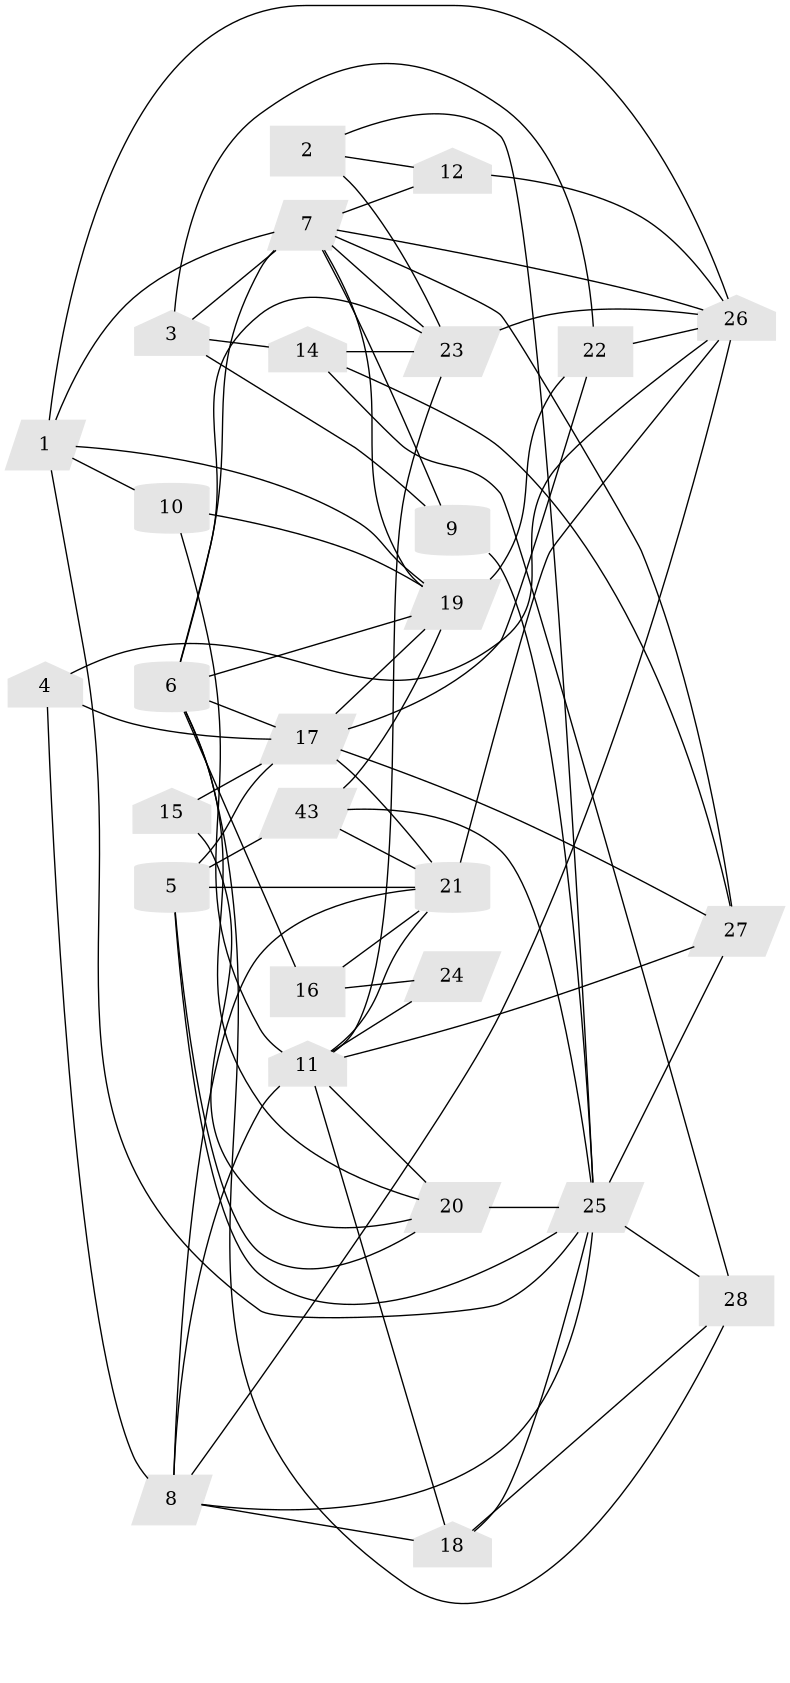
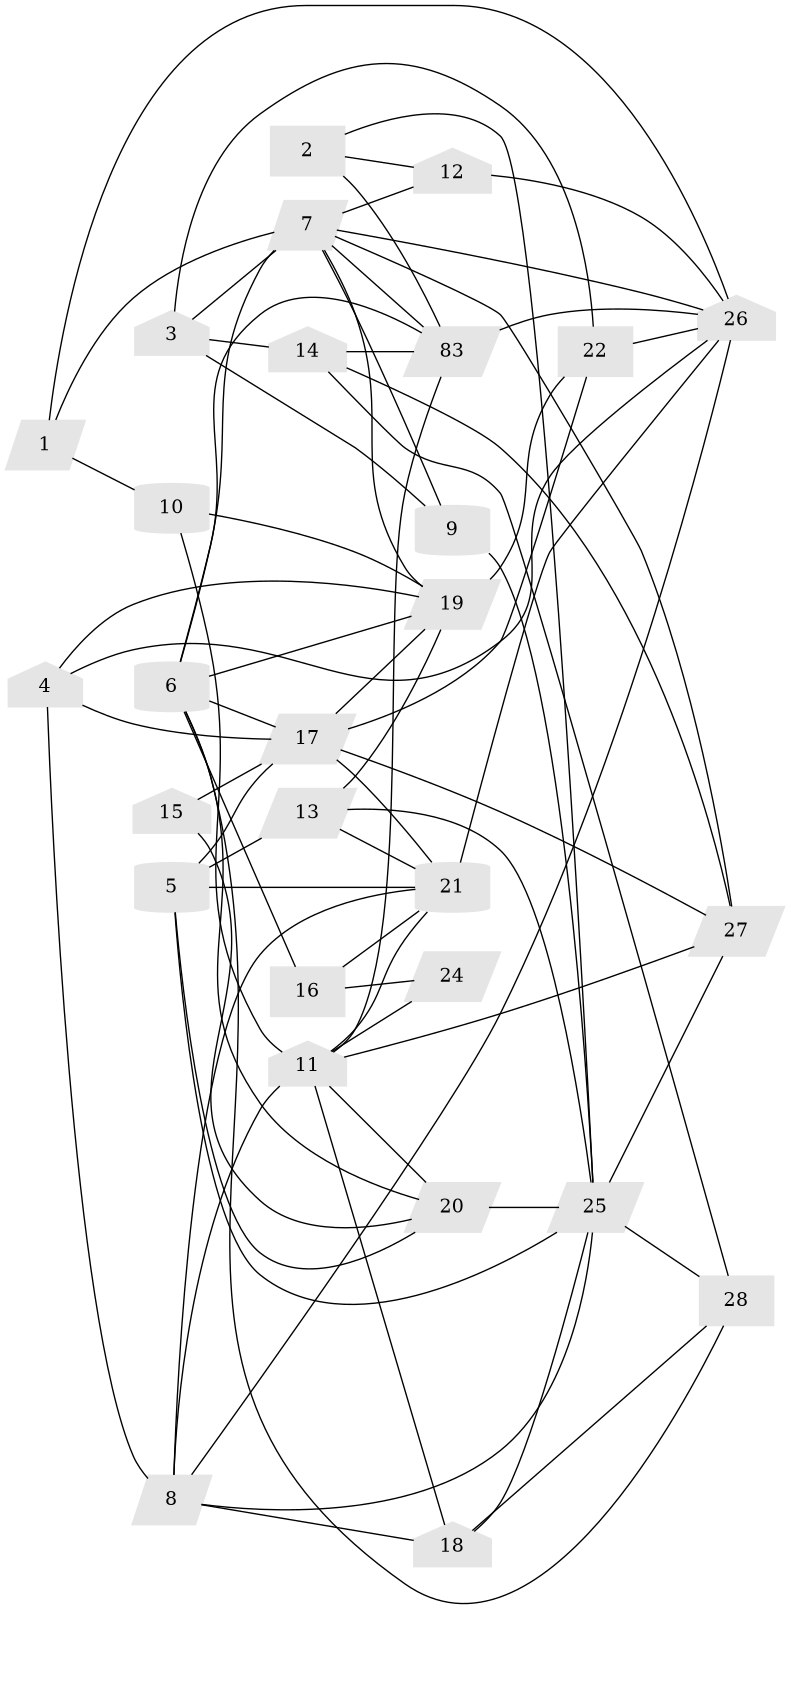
(453, 352) -> (453, 352)
(265, 481) -> (226, 584)
(308, 813) -> (308, 813)
(109, 1089) -> none
